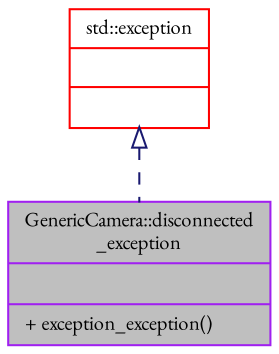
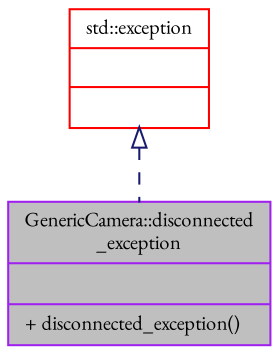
(119, 324) -> (133, 324)
